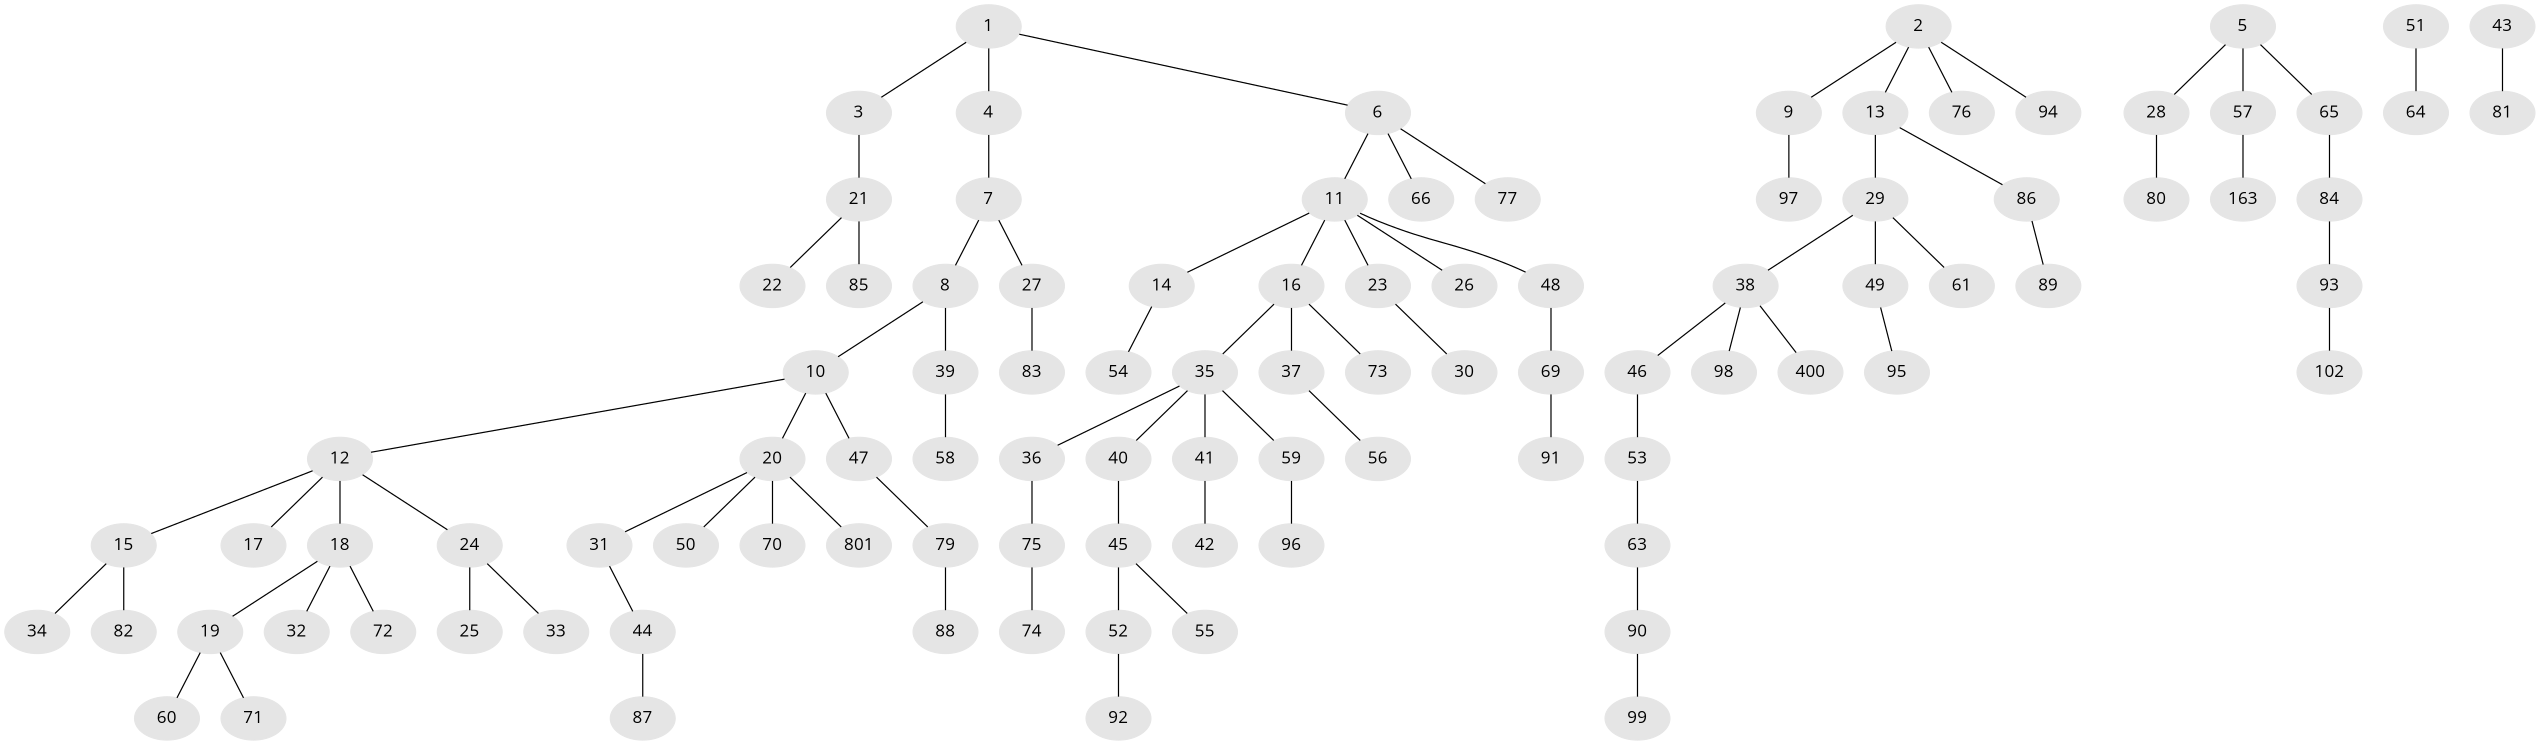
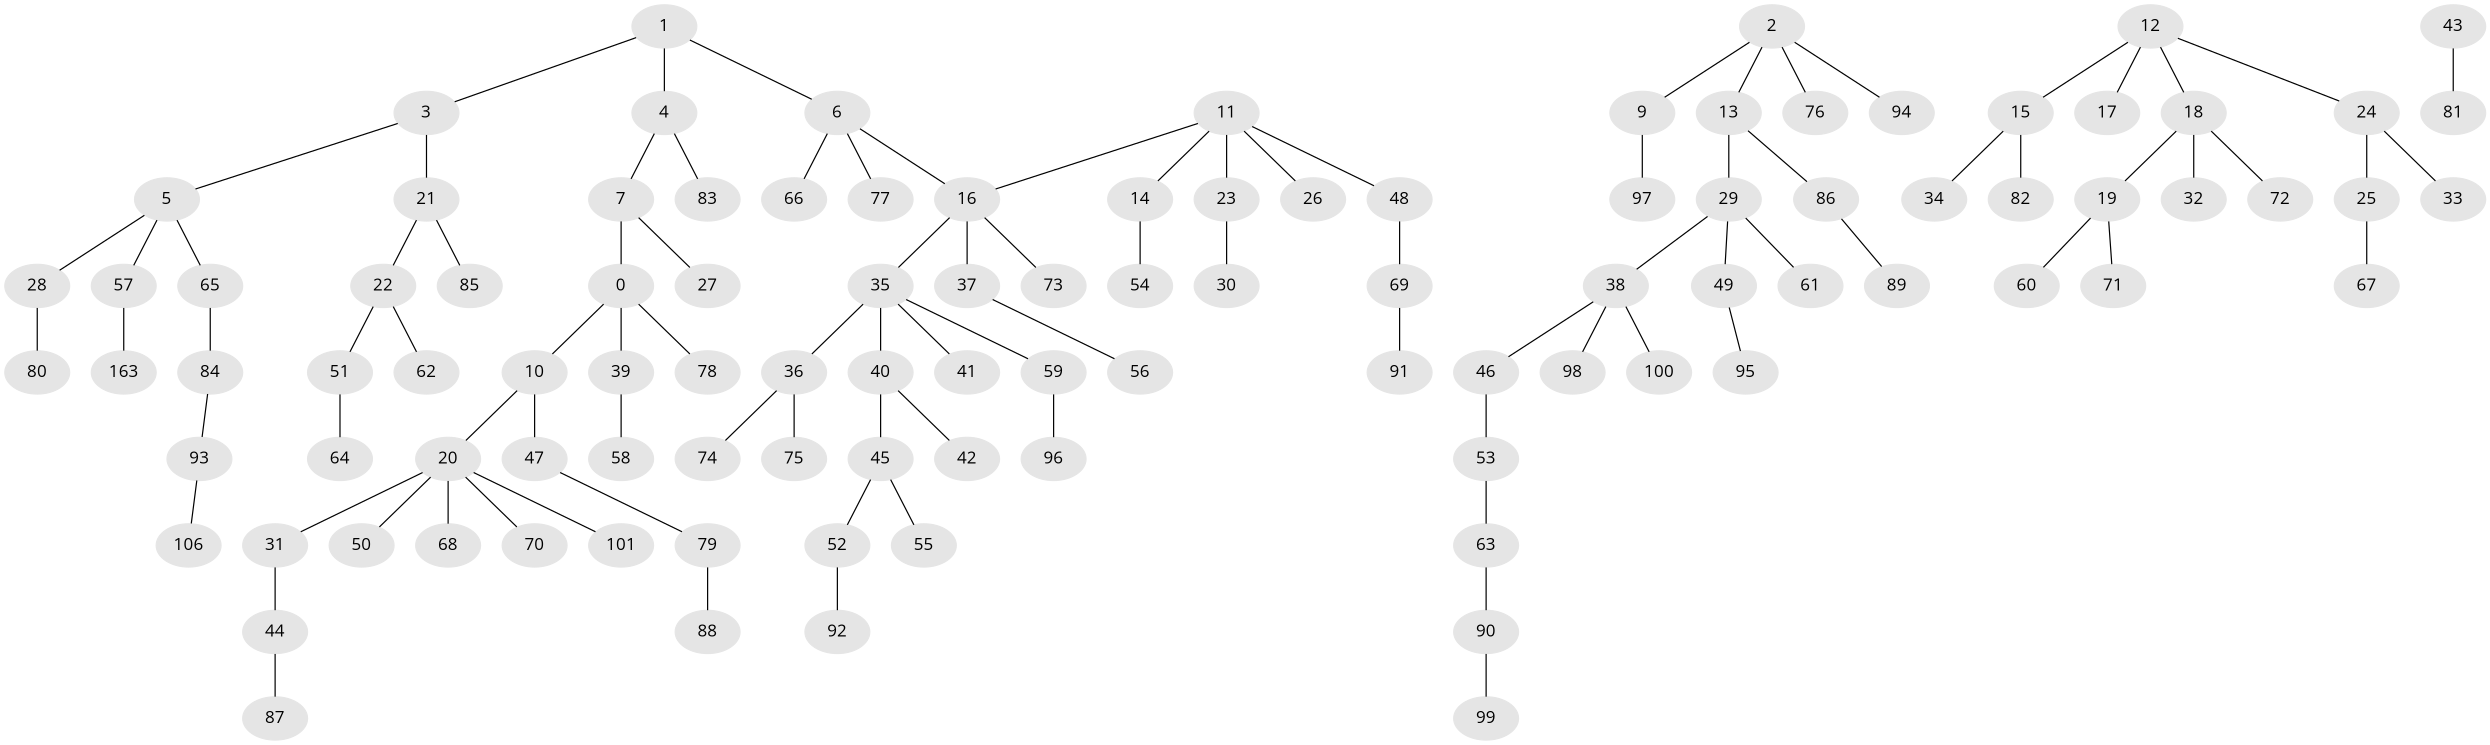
none -> (297, 156)
(1356, 156) -> (902, 156)
(945, 286) -> (621, 286)
none -> (2367, 286)
none -> (362, 329)
(1032, 329) -> (686, 156)
none -> (426, 372)
none -> (708, 372)
(1810, 372) -> (1659, 372)
(2329, 372) -> (189, 545)
(578, 416) -> none
(1205, 502) -> (924, 416)
none -> (448, 545)
(859, 545) -> (621, 545)
(1032, 589) -> (751, 416)
